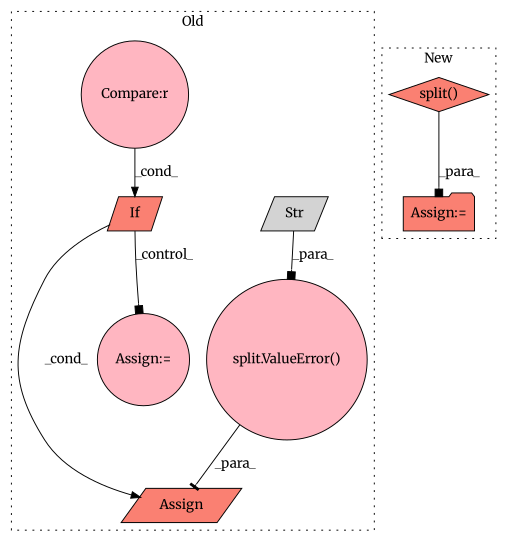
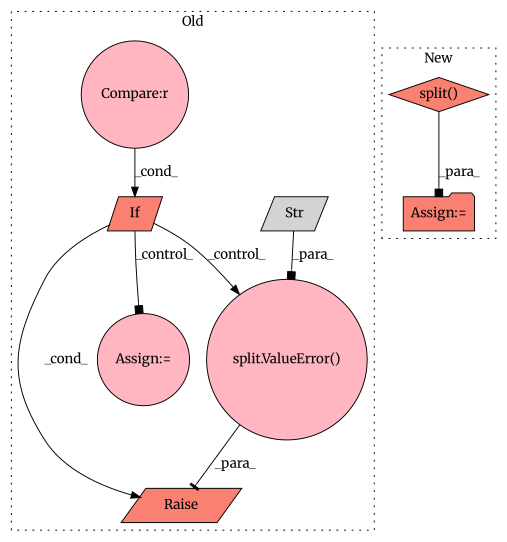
none -> (197, 251)
(181, 505) -> (181, 505)
